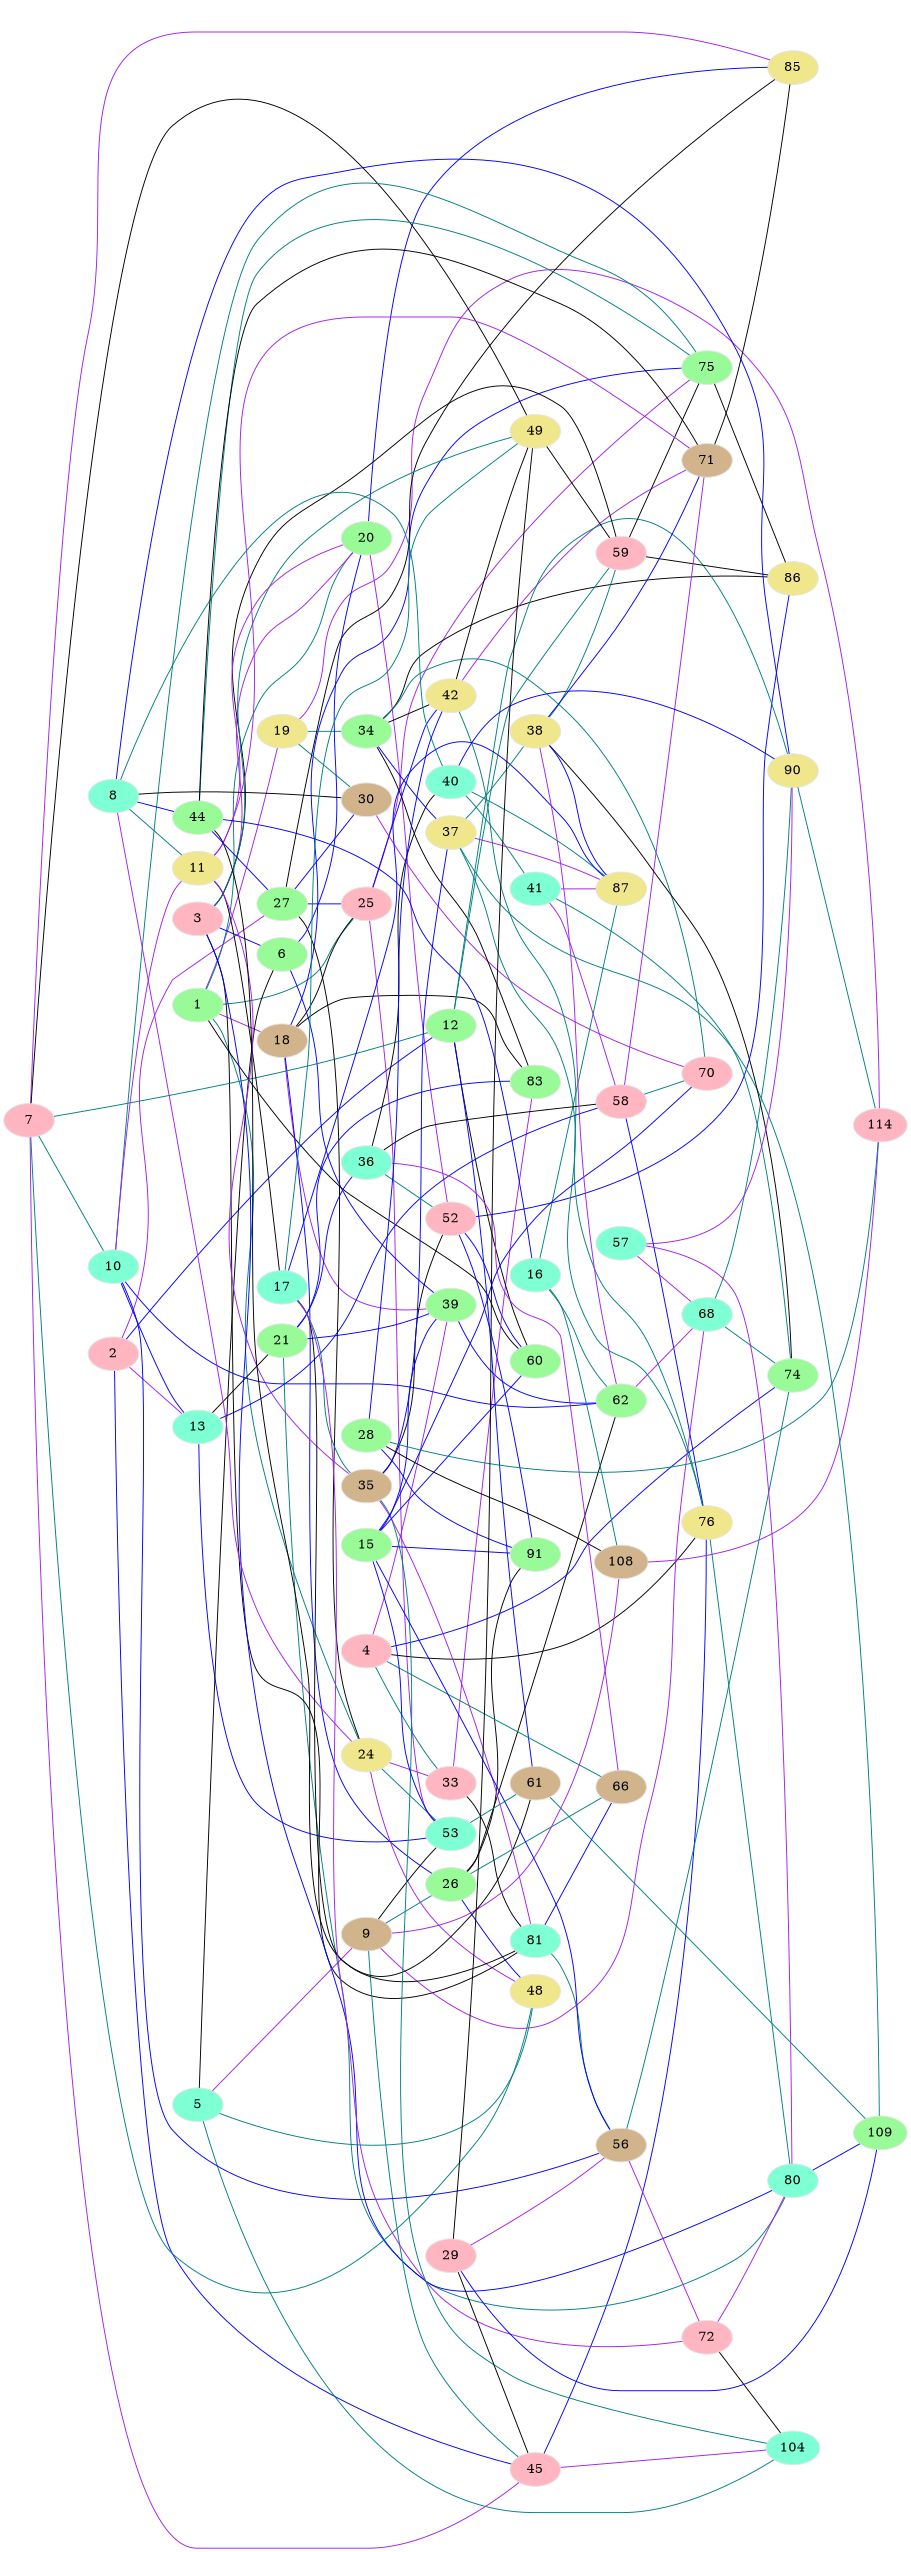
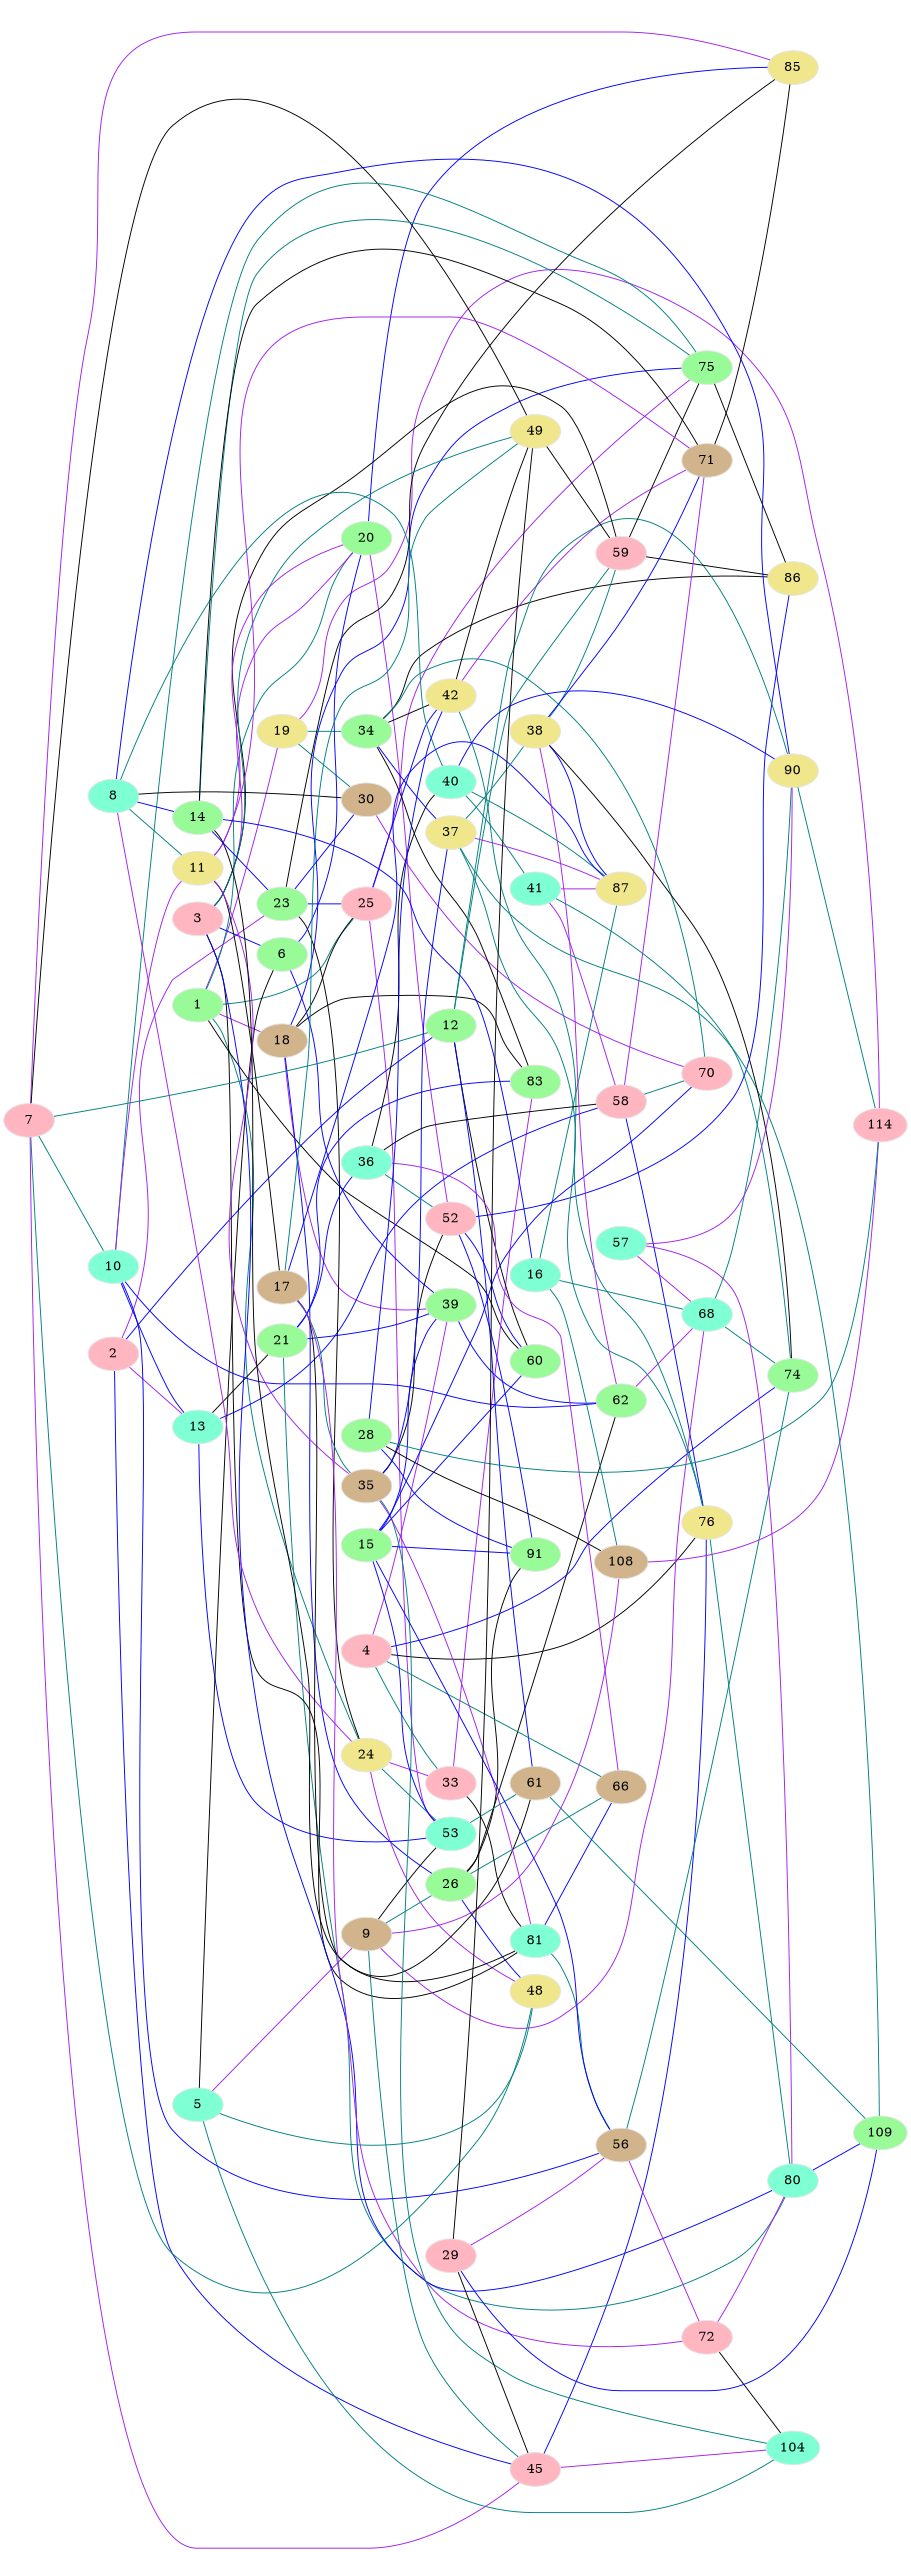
(198, 818) -> (198, 818)
(282, 904) -> (282, 904)
(282, 1287) -> (282, 1287)
(578, 1338) -> (621, 1295)
